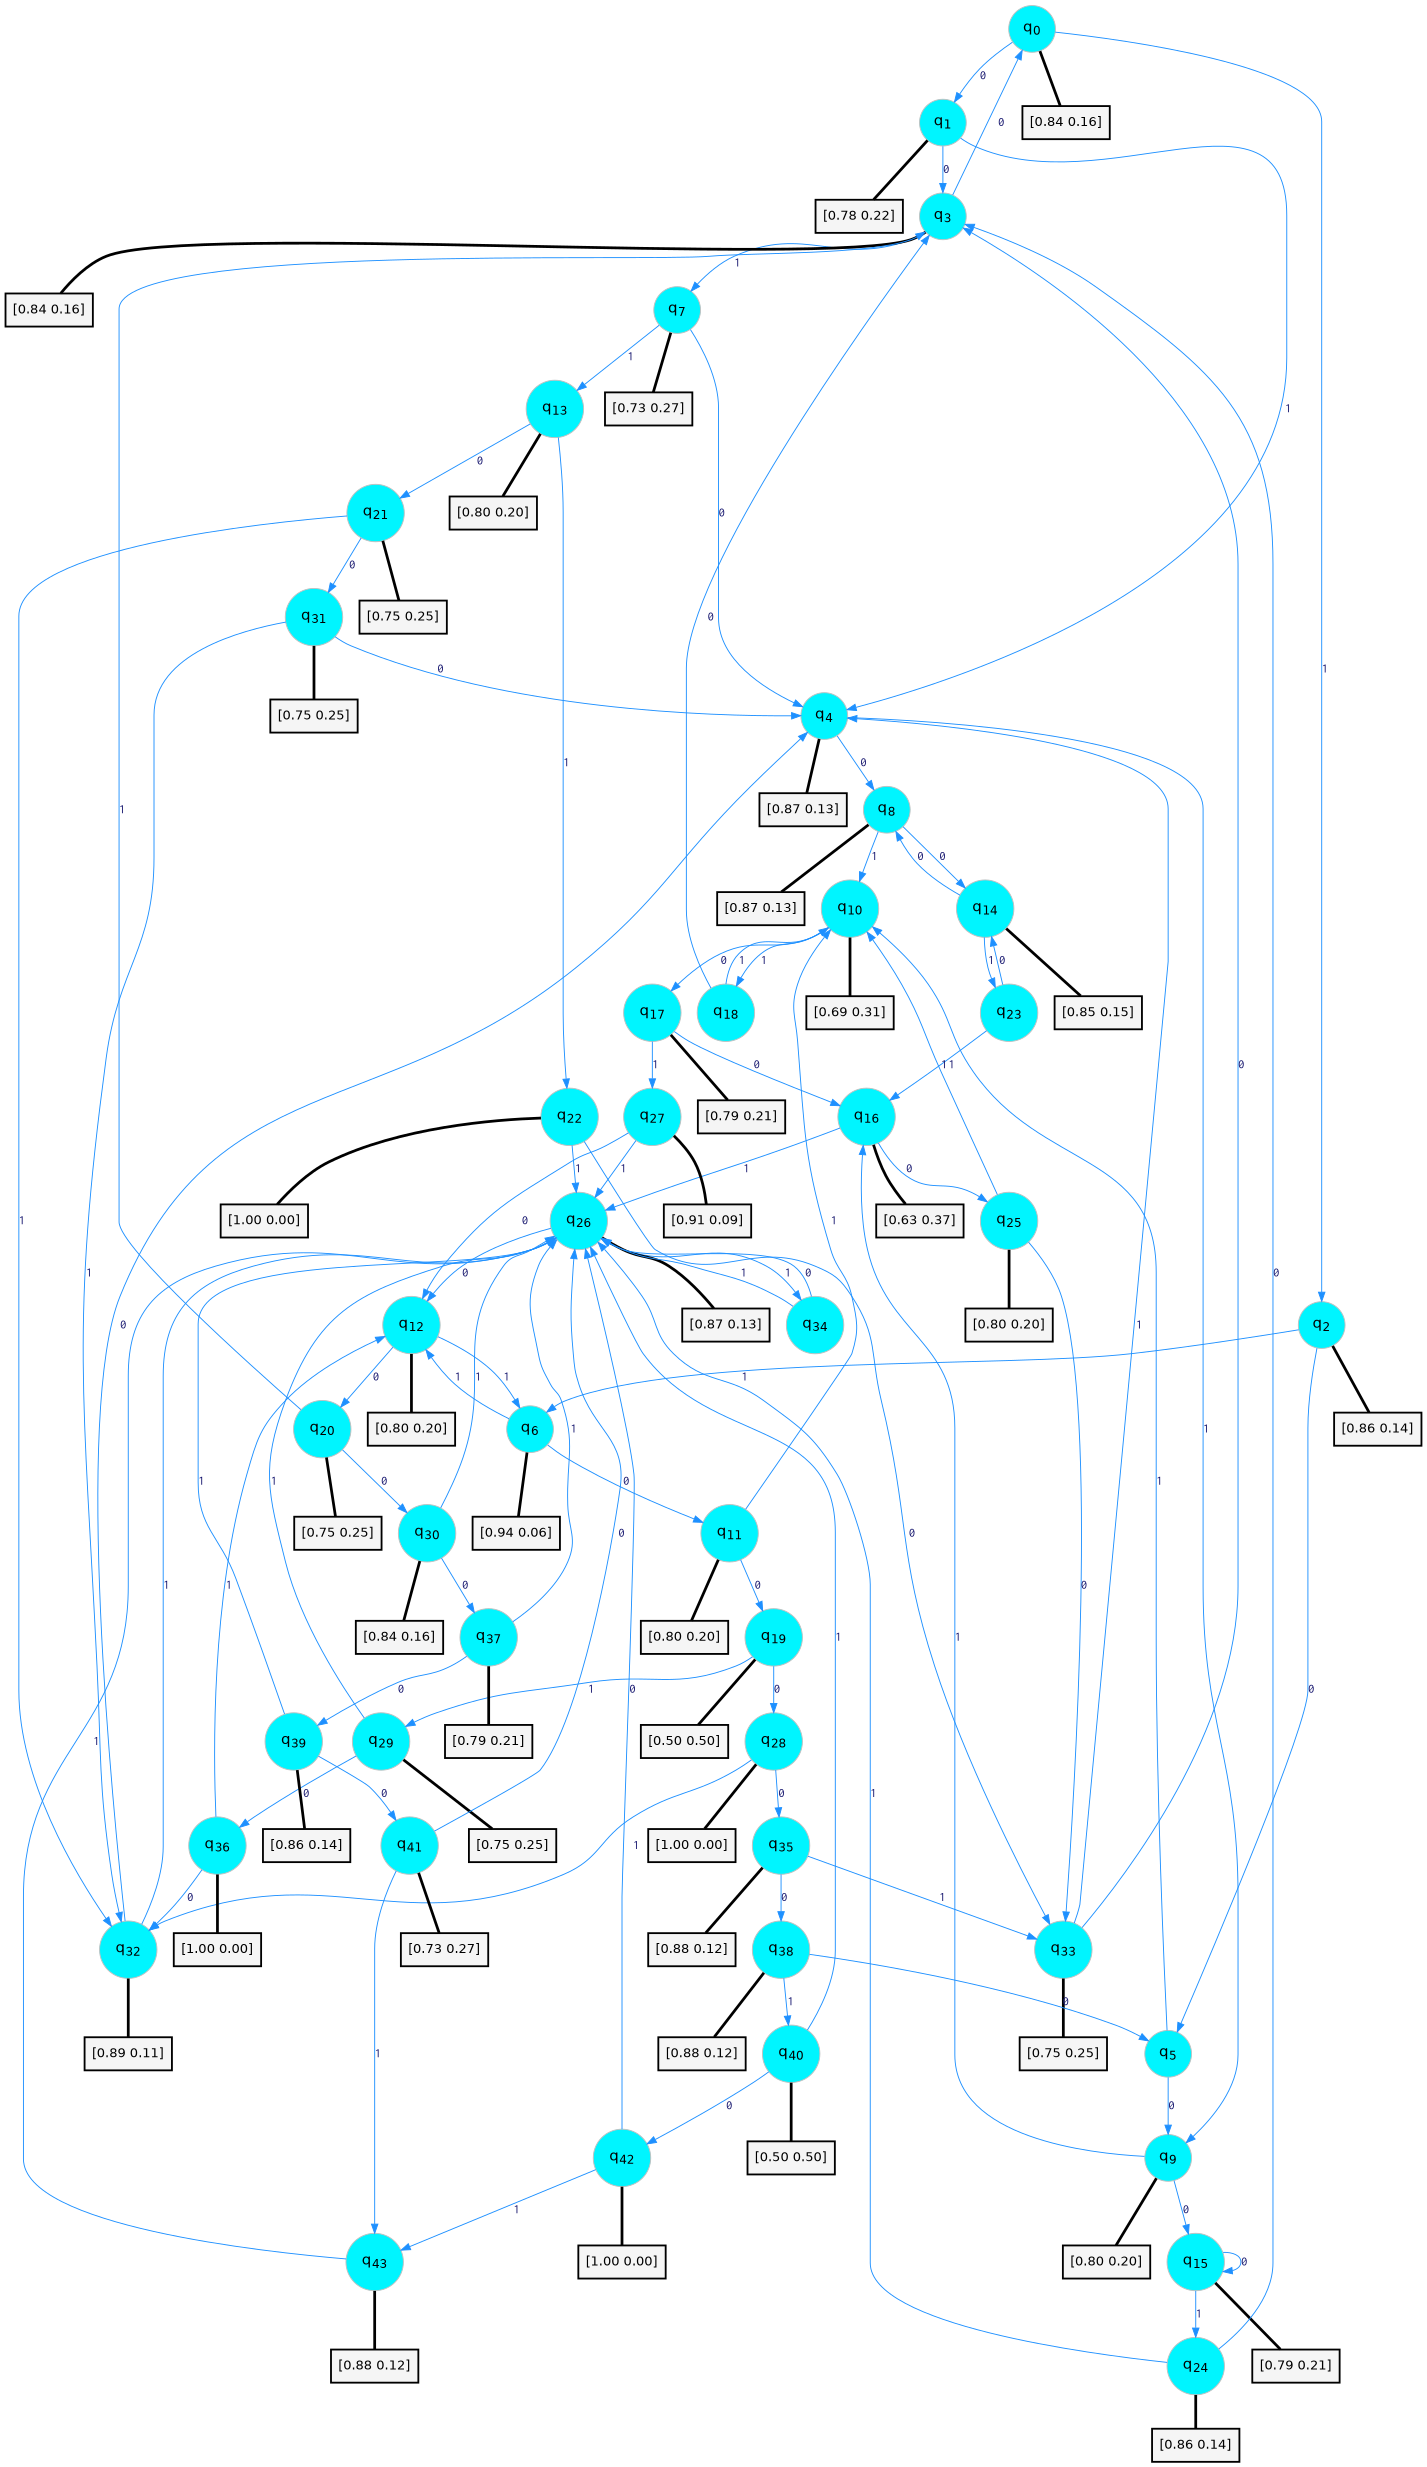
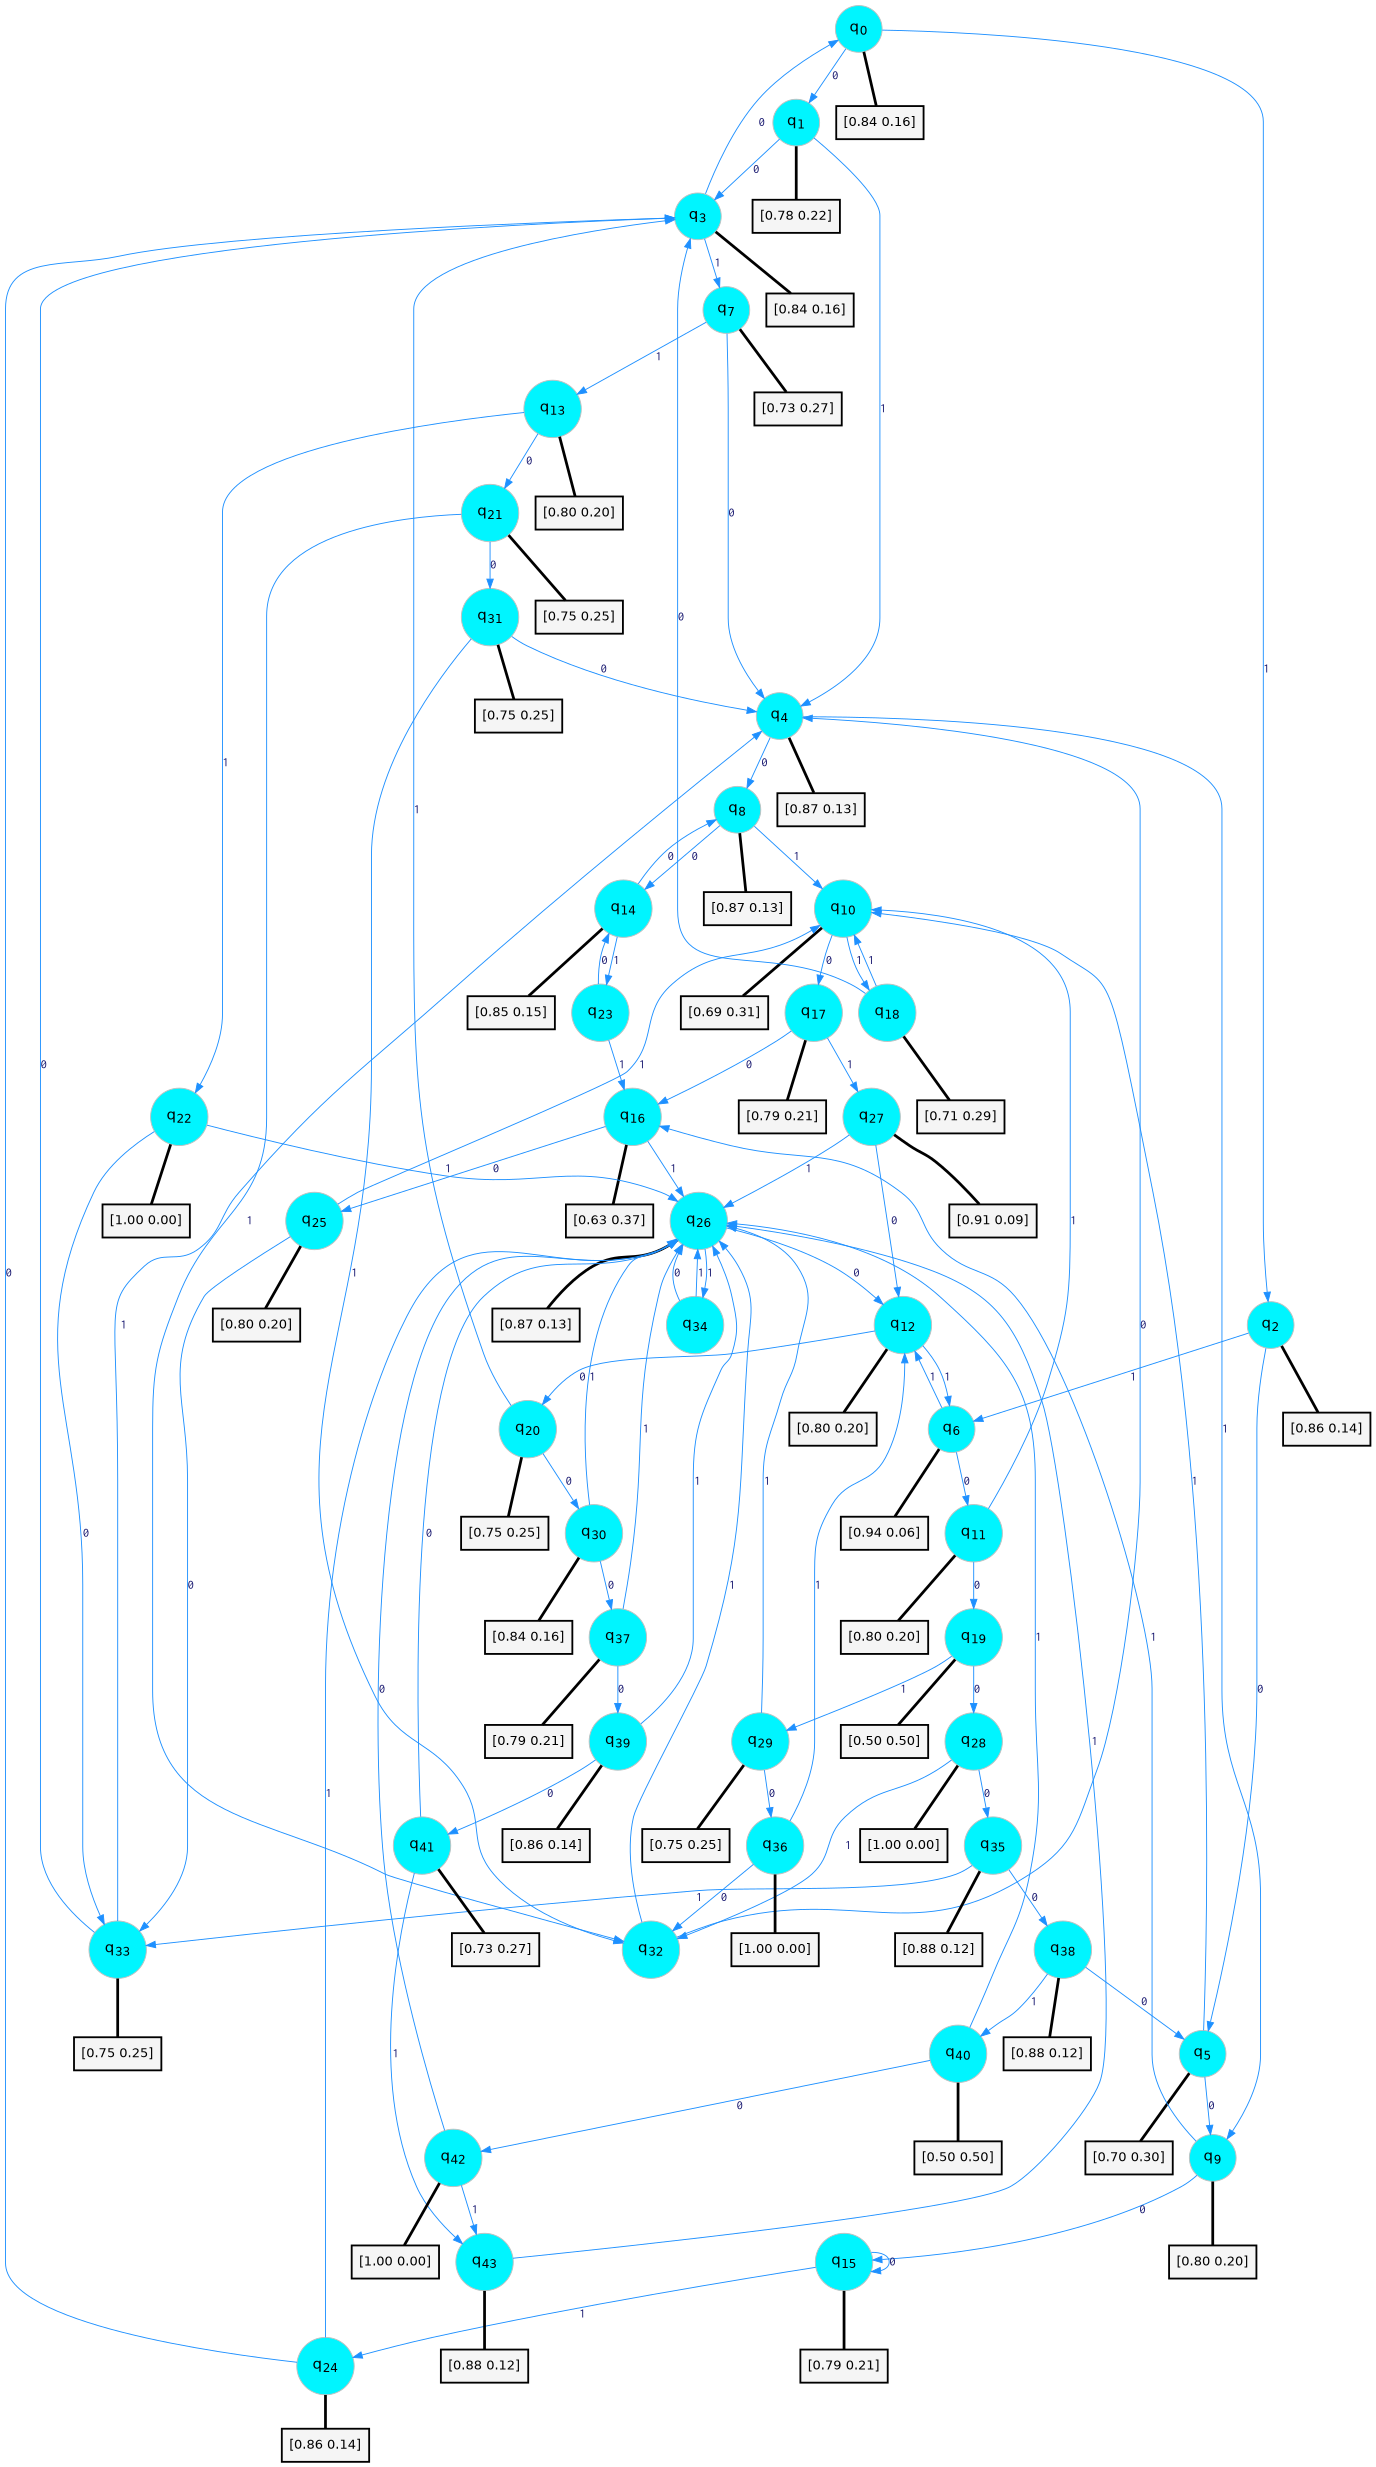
none -> (961, 1117)
(128, 2054) -> none
none -> (1129, 2158)
